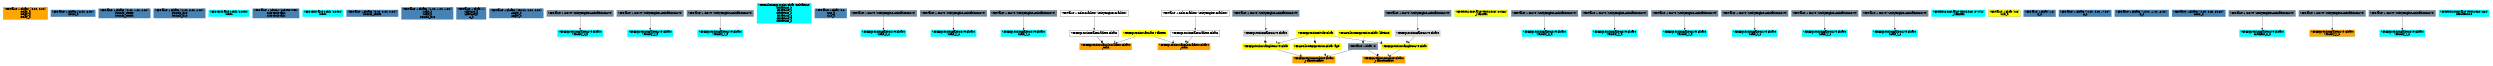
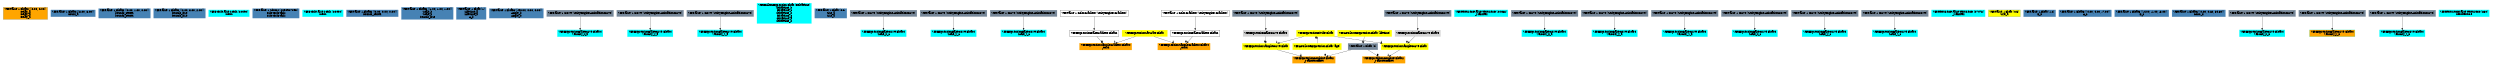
(1481, 13) -> (1481, 13)
(1145, 33) -> (1145, 33)
(2262, 33) -> (2262, 33)
(1315, 39) -> (1318, 41)
